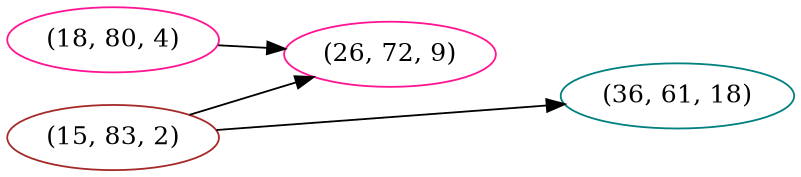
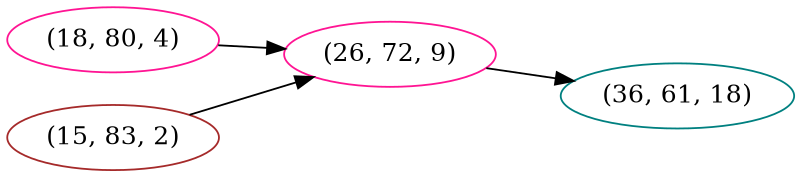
(381, 118) -> (521, 73)
